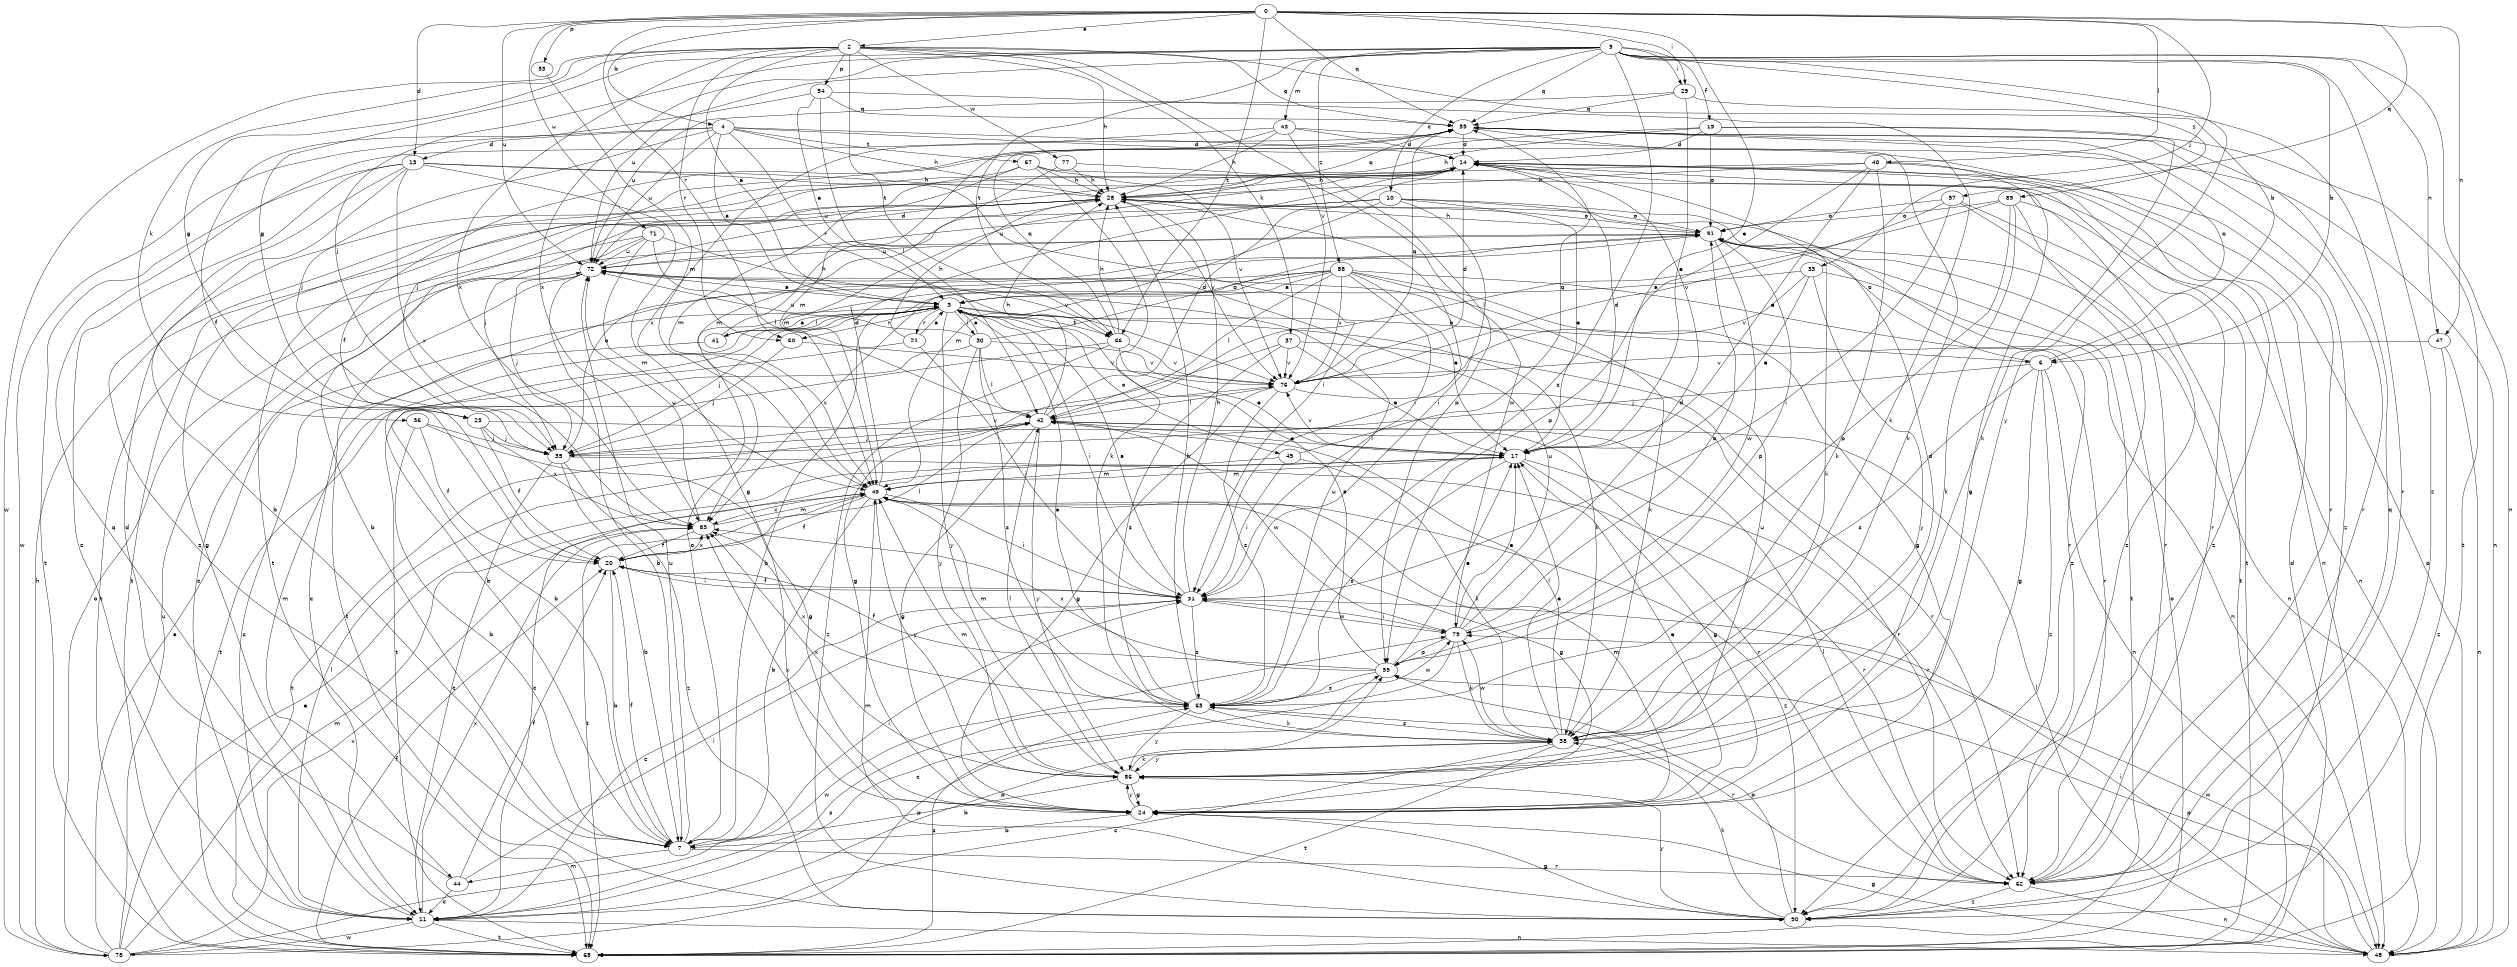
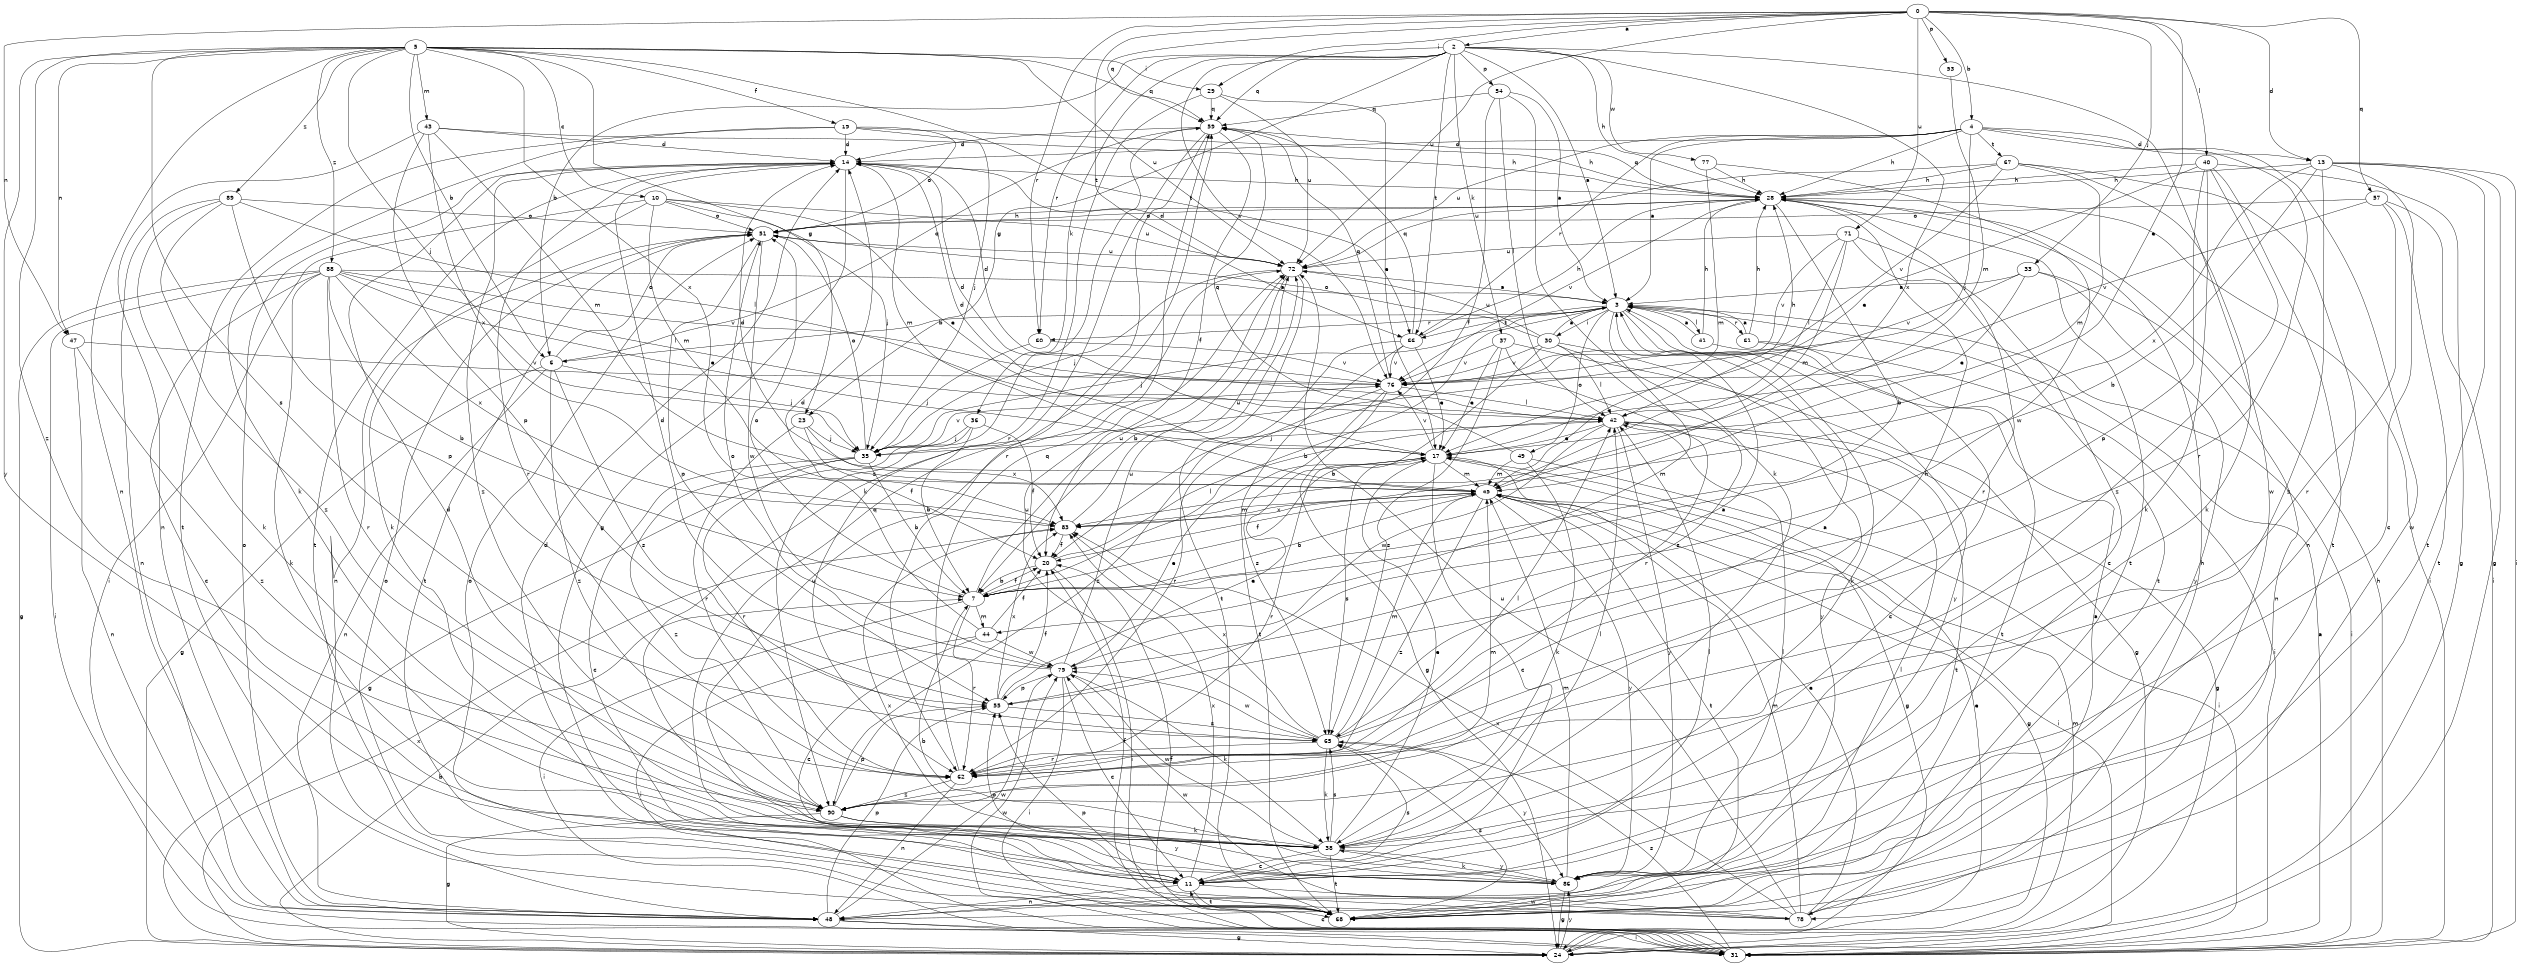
(914, 341) -> (1747, 341)
(663, 555) -> none
none -> (1022, 652)
(1762, 727) -> (543, 769)
